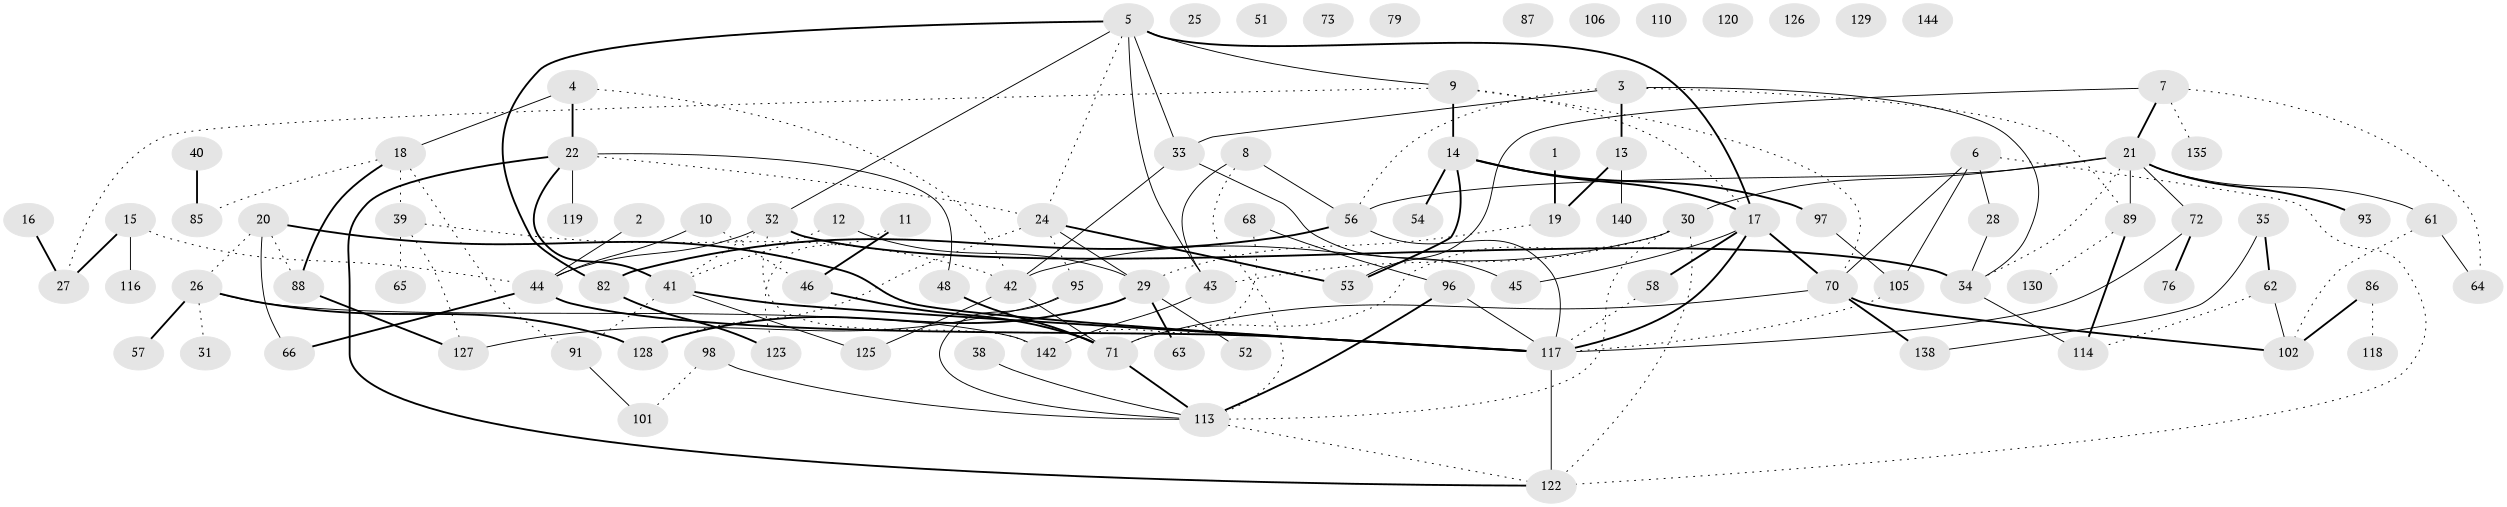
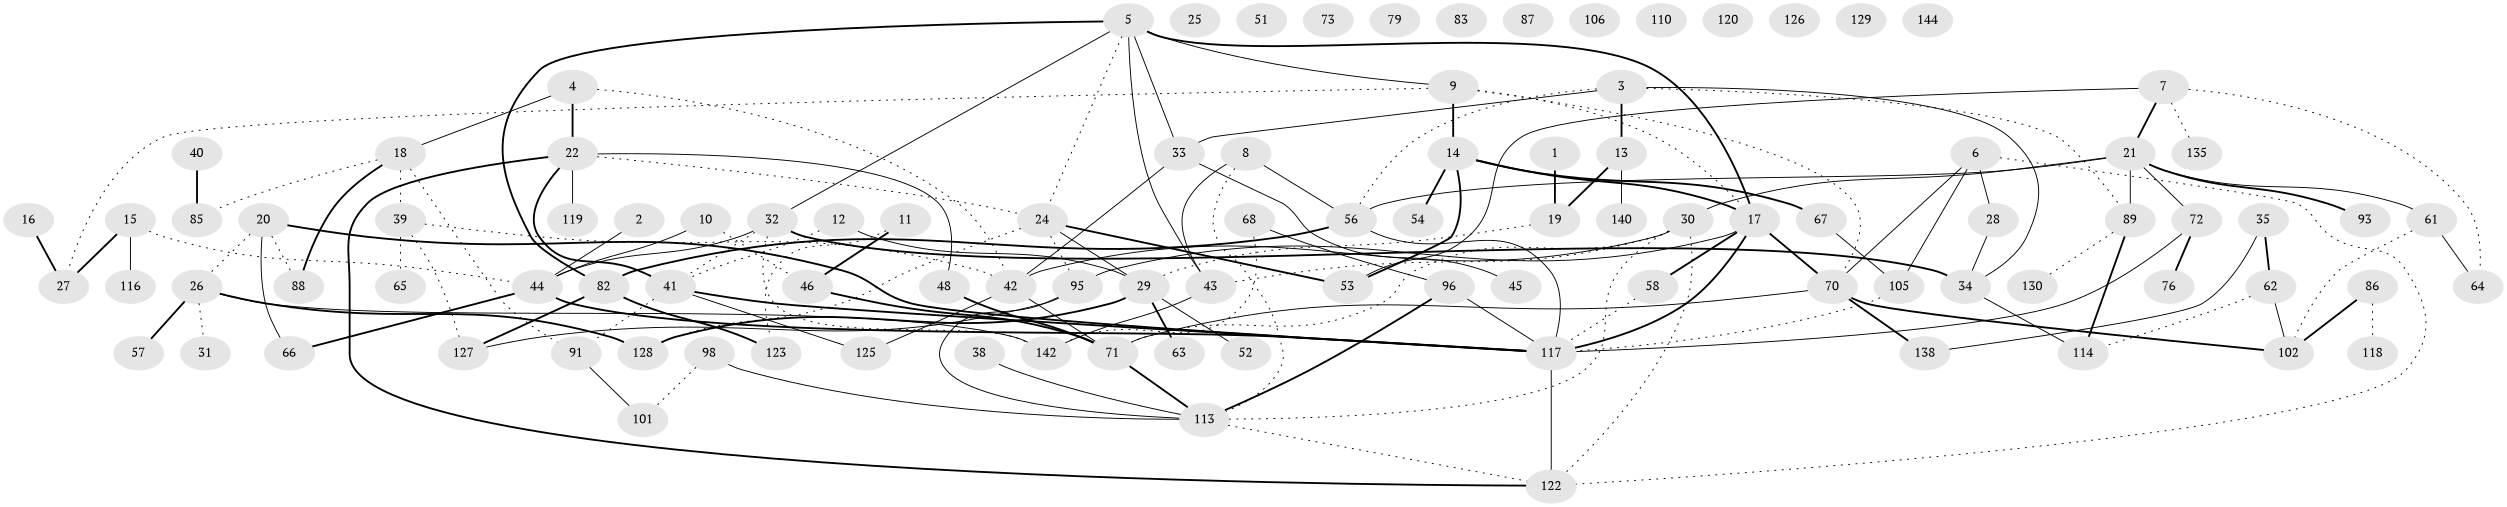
none -> (1462, 20)
(1821, 220) -> (1821, 220)
(2061, 233) -> none
(1639, 261) -> (1416, 253)
(381, 320) -> (521, 326)
